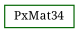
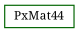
(39, 16) -> (39, 16)
